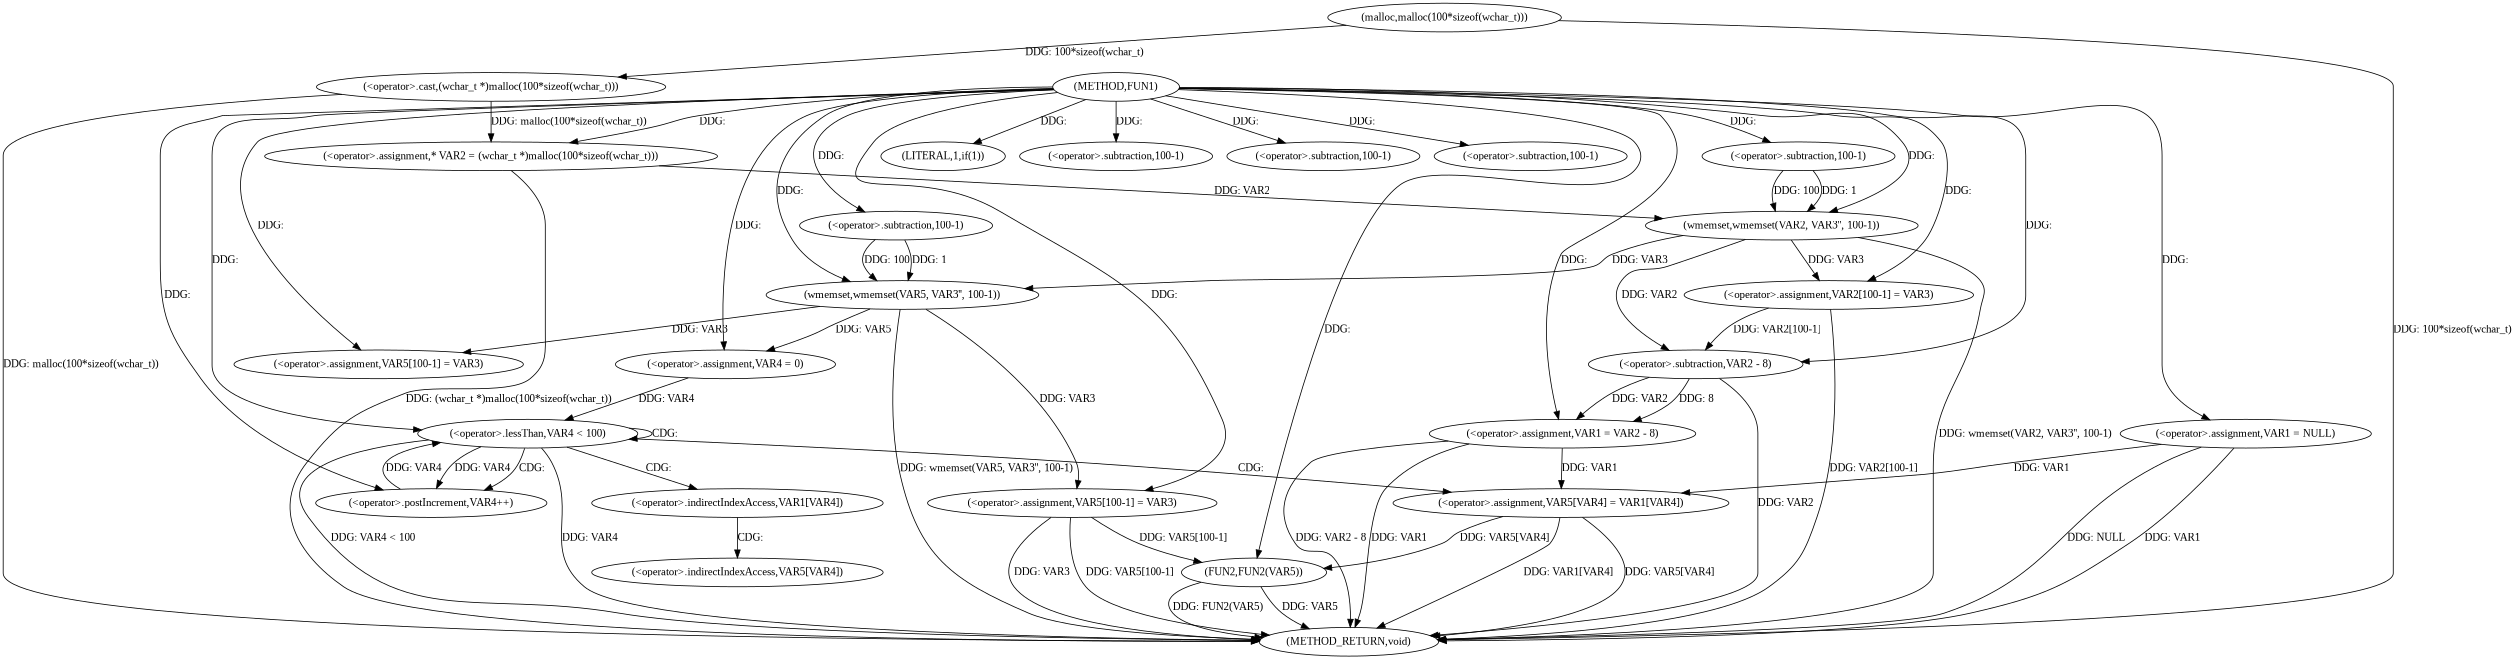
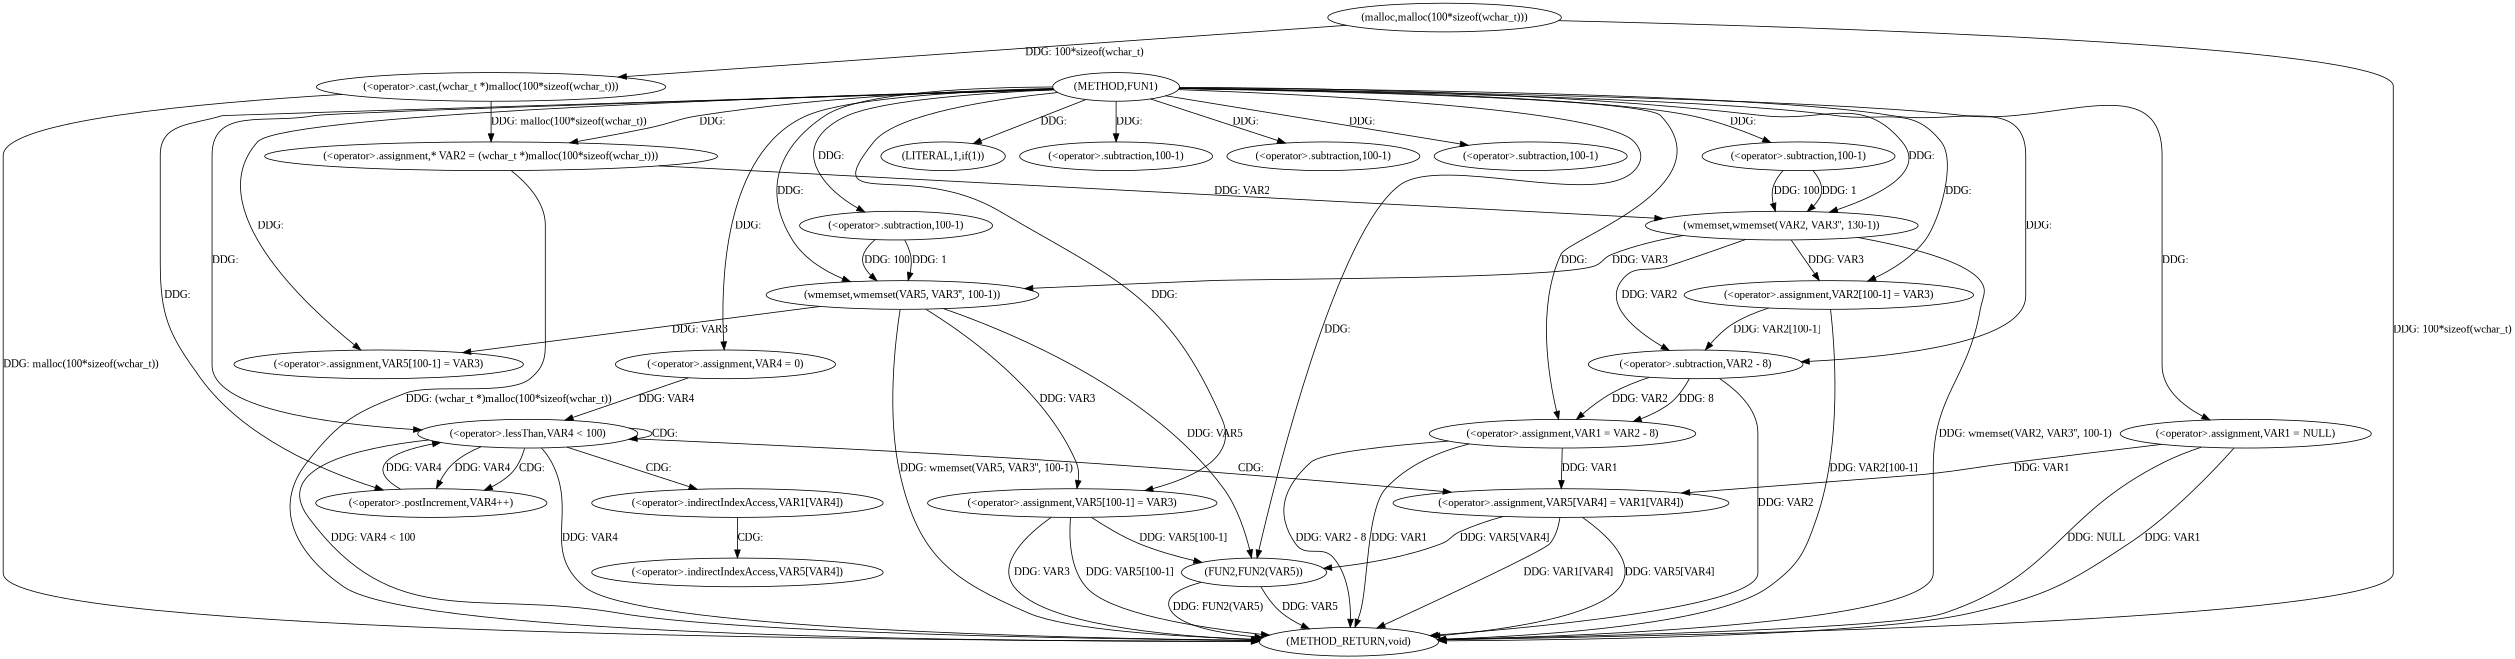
(1782, 226) -> (1782, 226)
(823, 330) -> (1125, 397)
